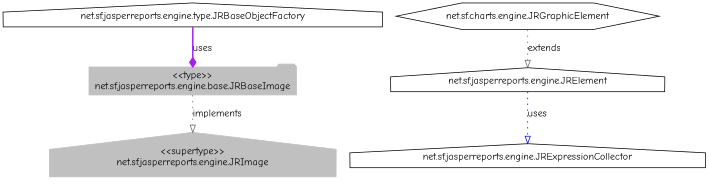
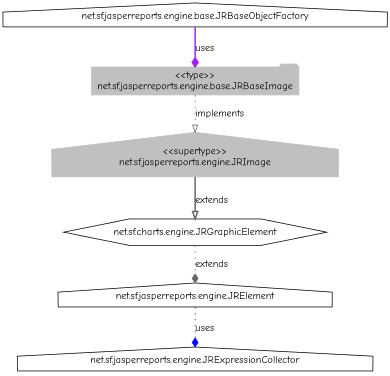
(193, 16) -> (195, 16)
(528, 45) -> (195, 260)
(528, 114) -> (195, 322)
none -> (195, 194)
